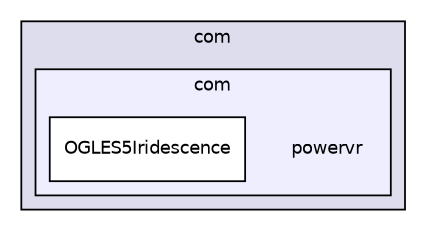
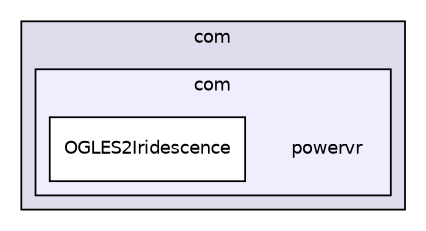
(147, 149) -> (147, 149)
